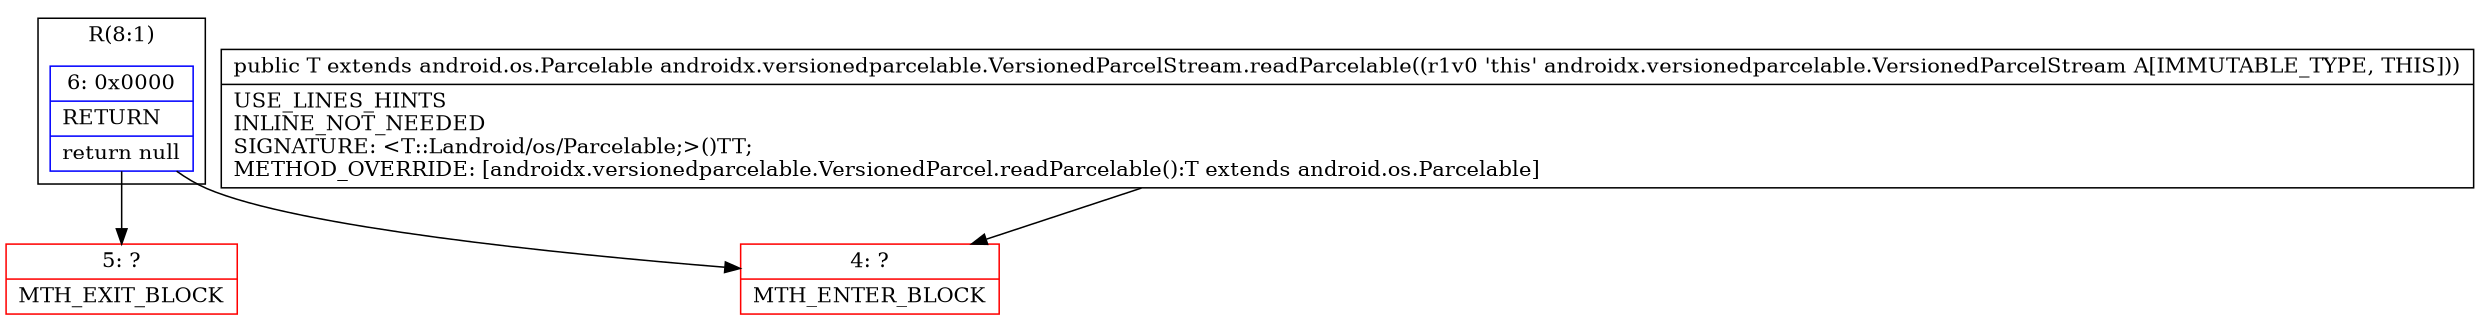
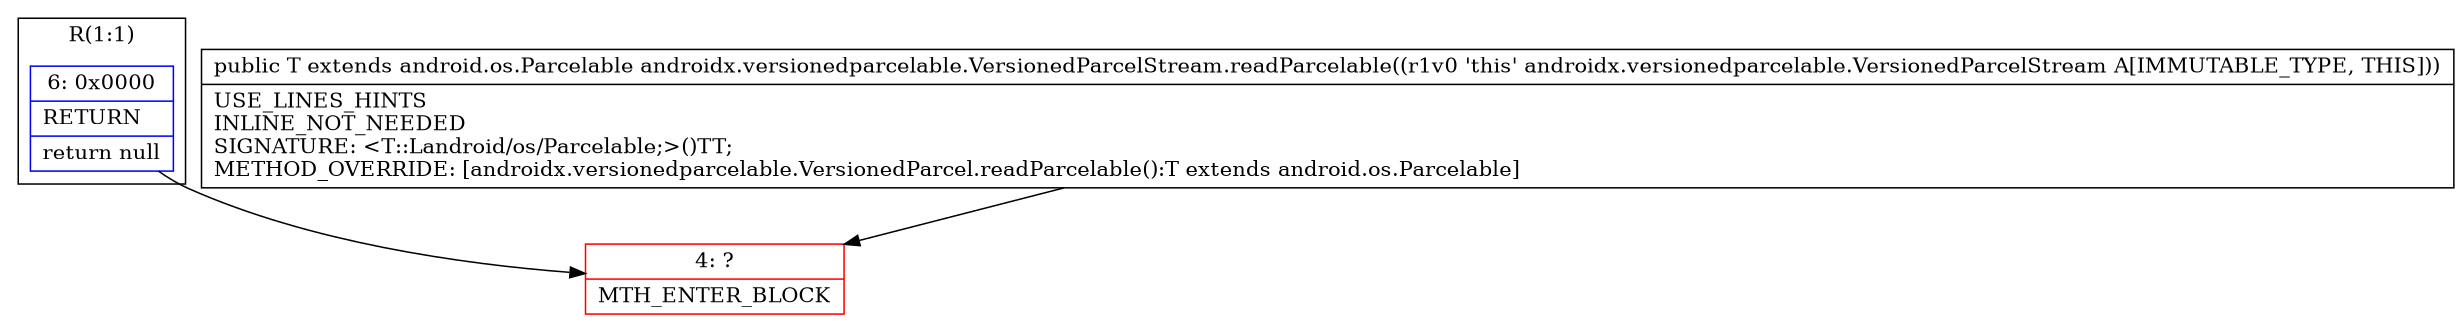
(122, 36) -> (102, 36)
(122, 279) -> none
